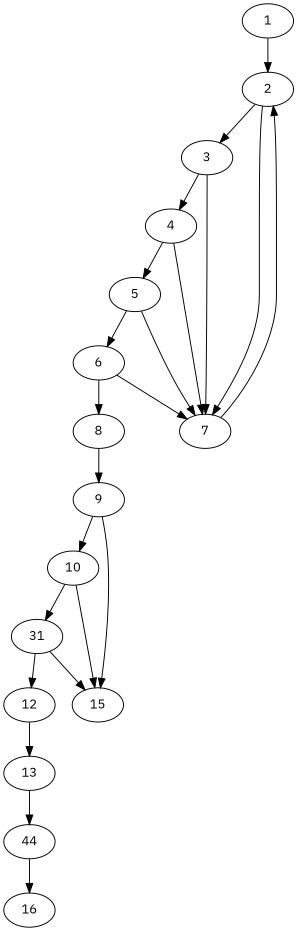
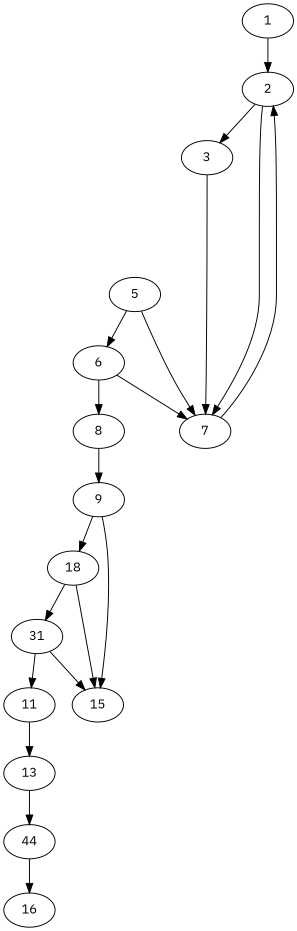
(171, 226) -> none
(73, 568) -> (73, 568)
(29, 705) -> (29, 705)
